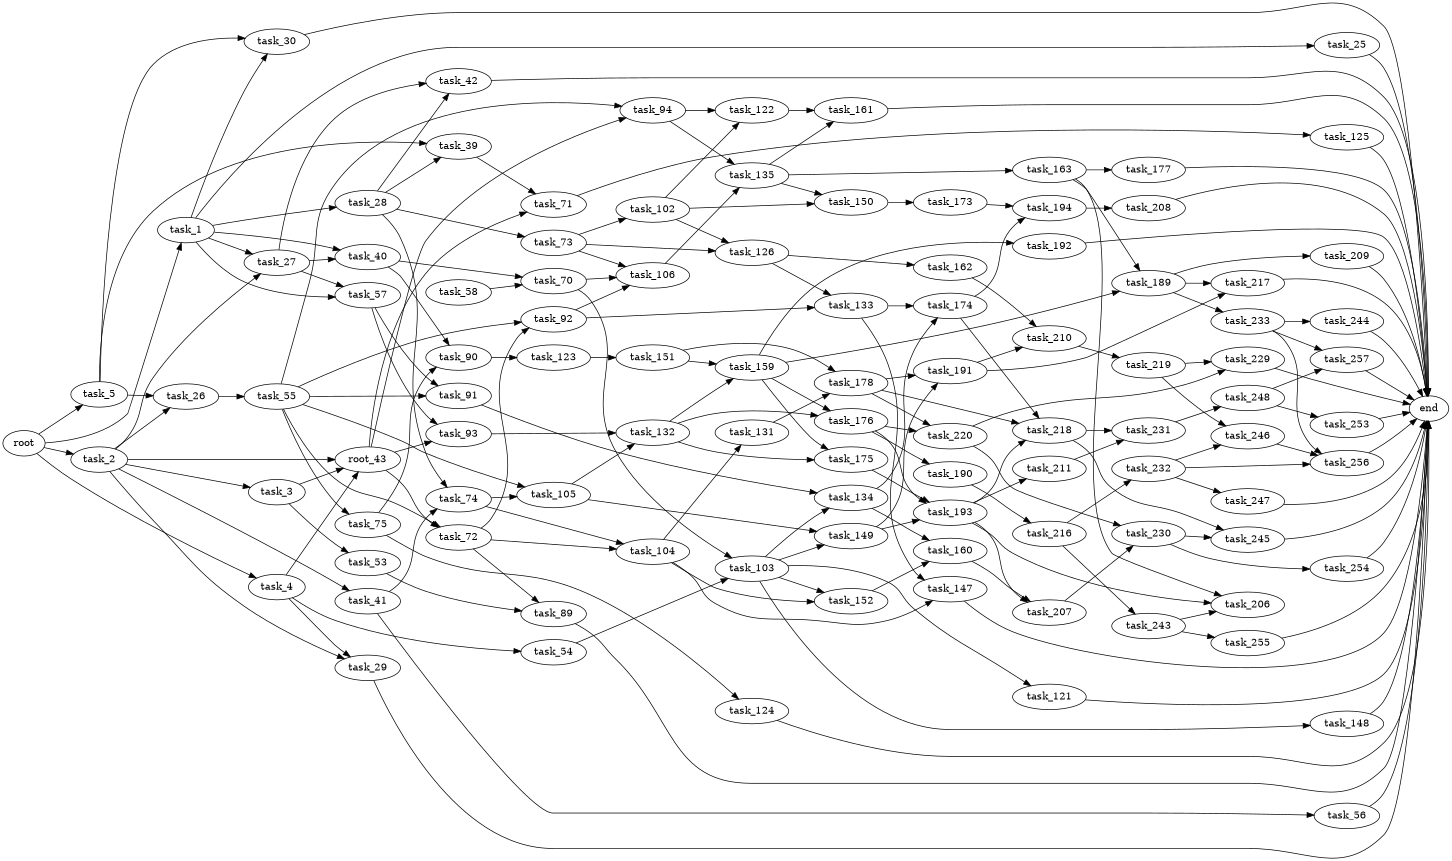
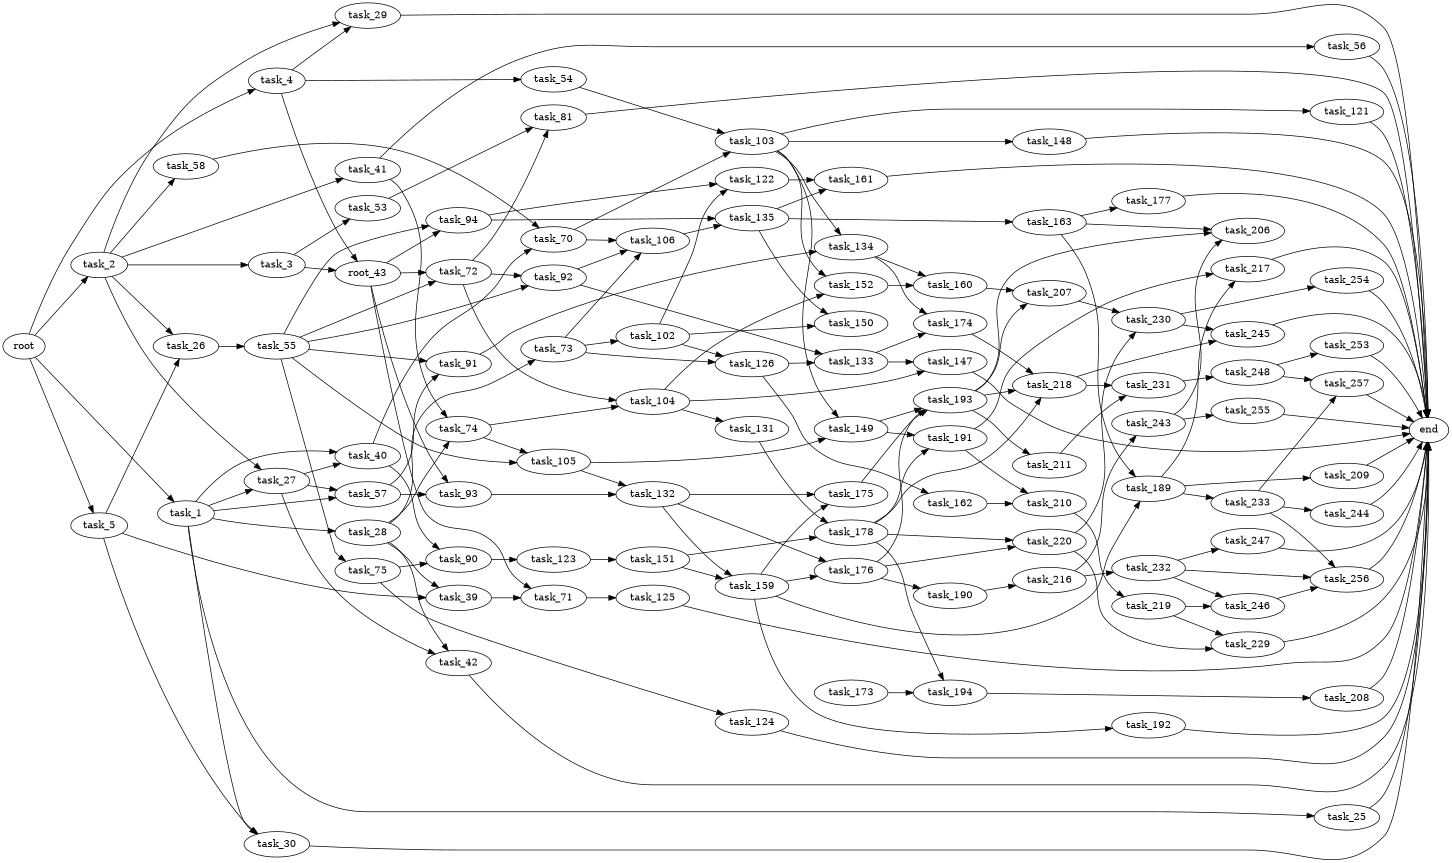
(897, 202) -> none
(999, 260) -> (910, 606)
(228, 460) -> (140, 219)
(554, 614) -> (554, 118)
